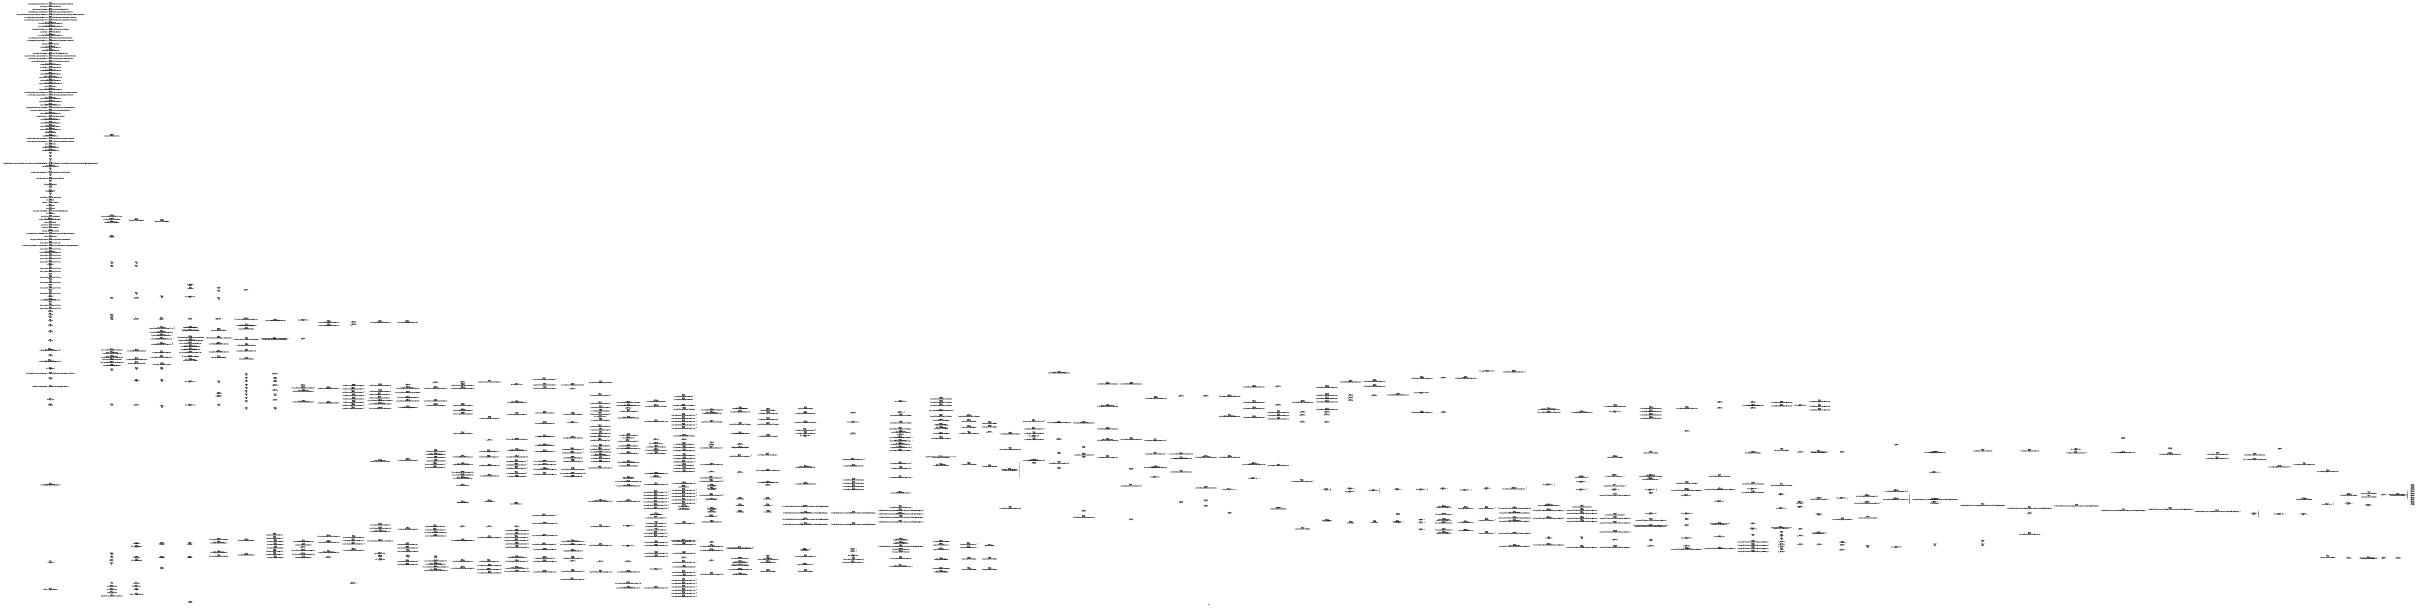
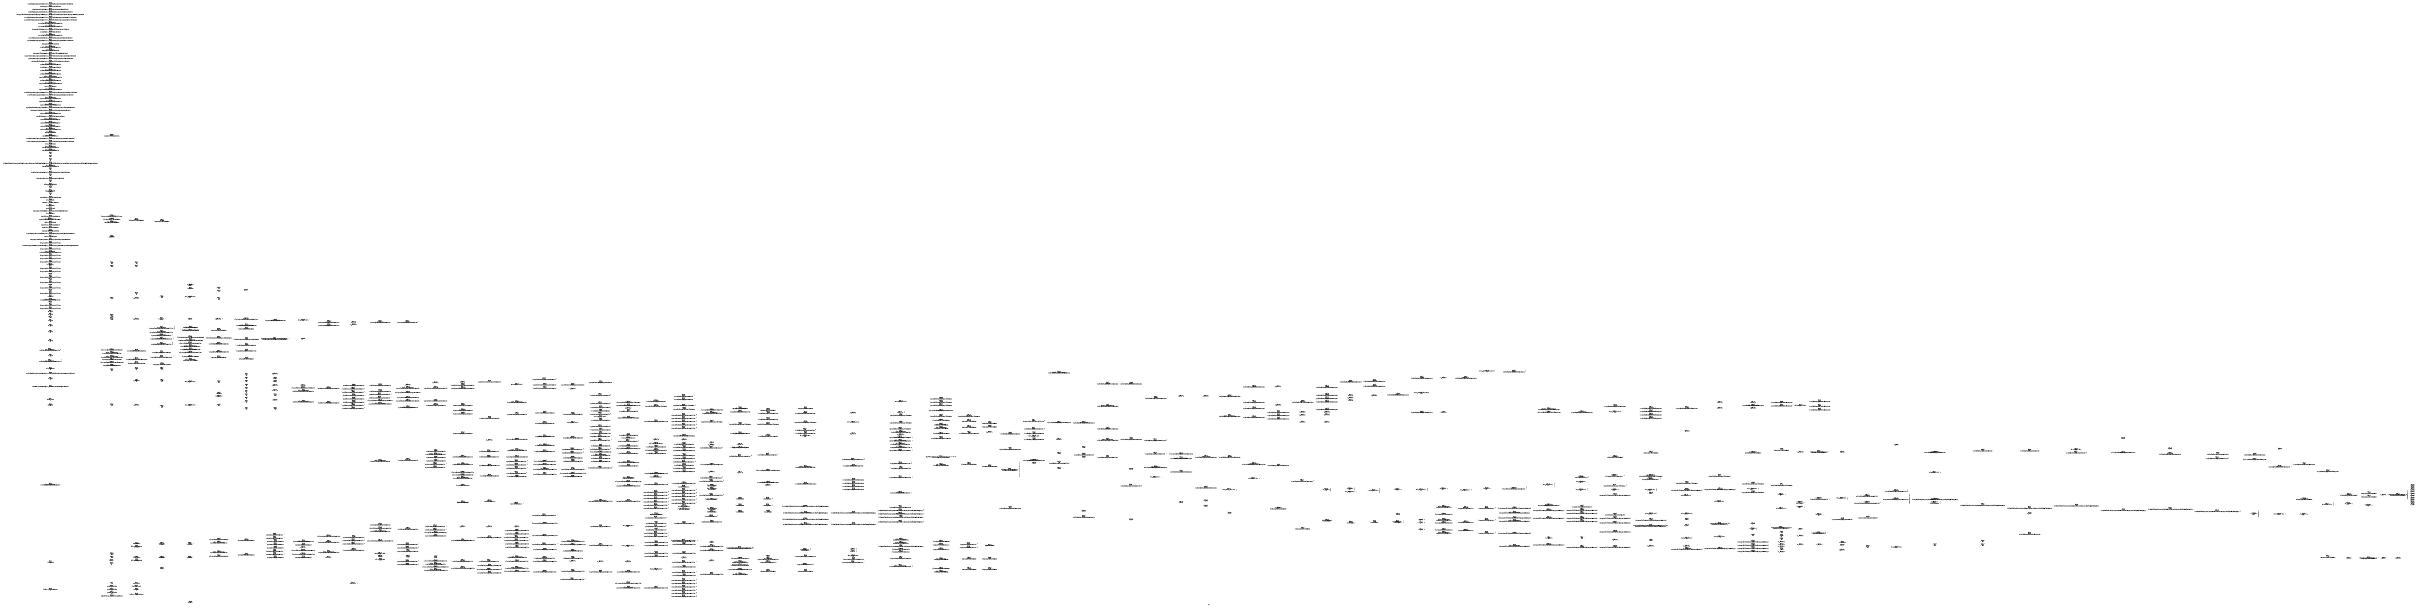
(380, 408) -> none
